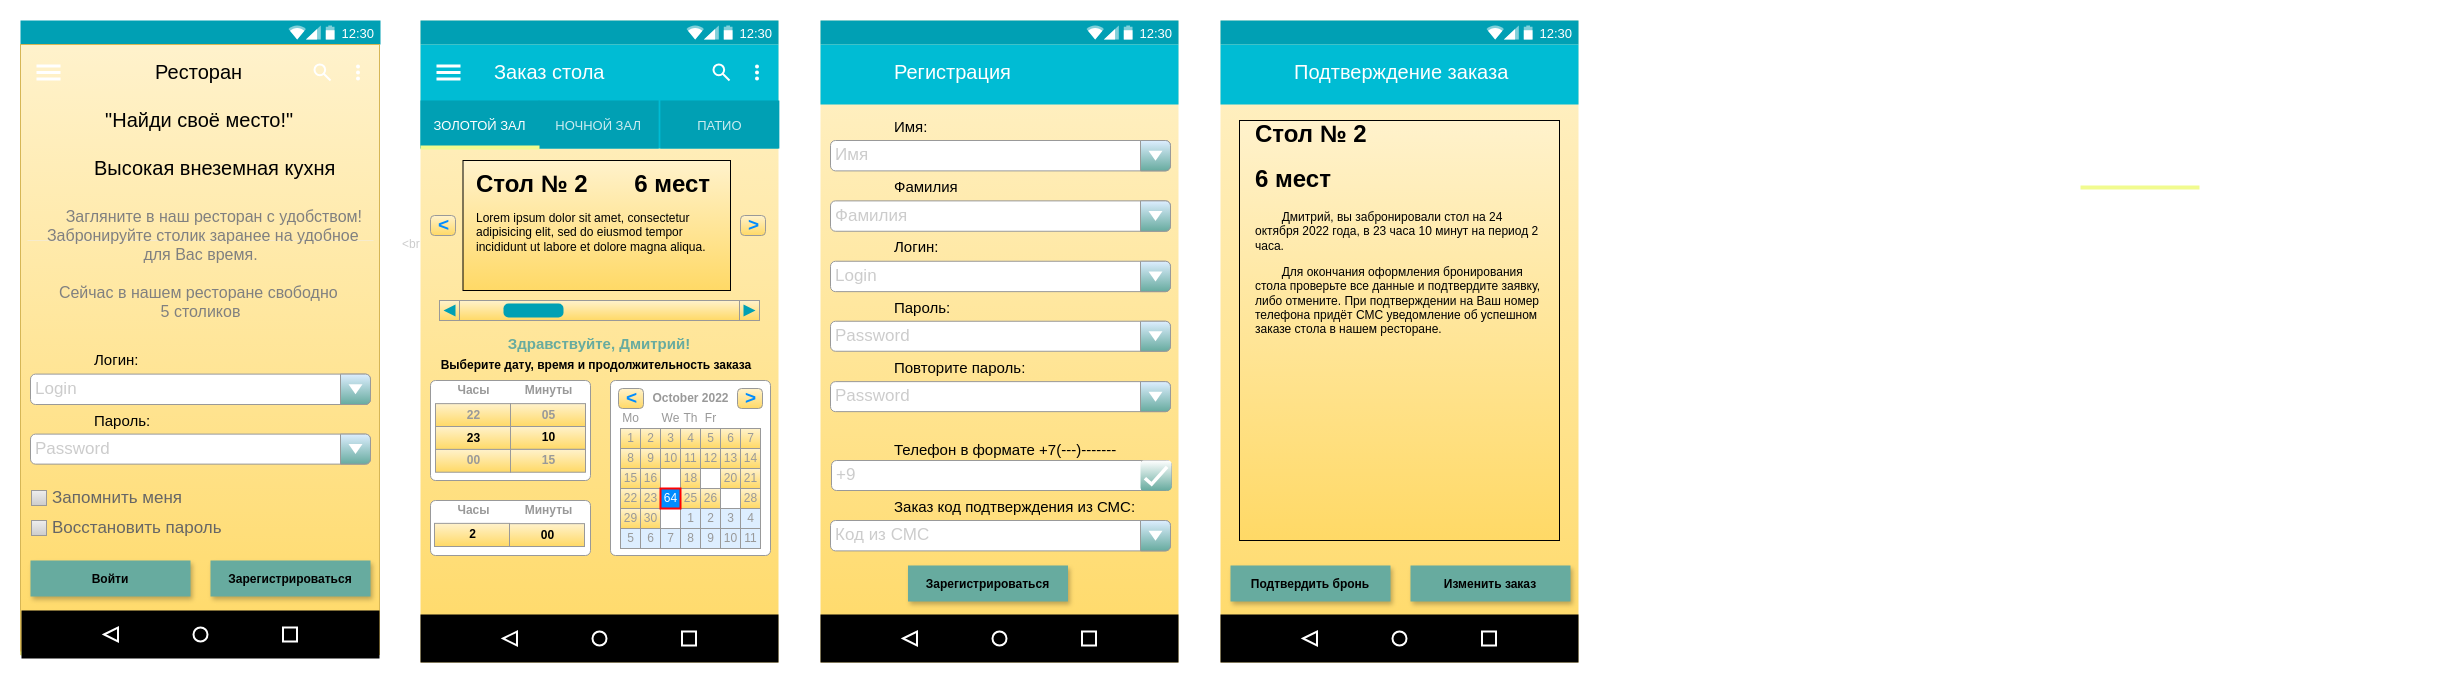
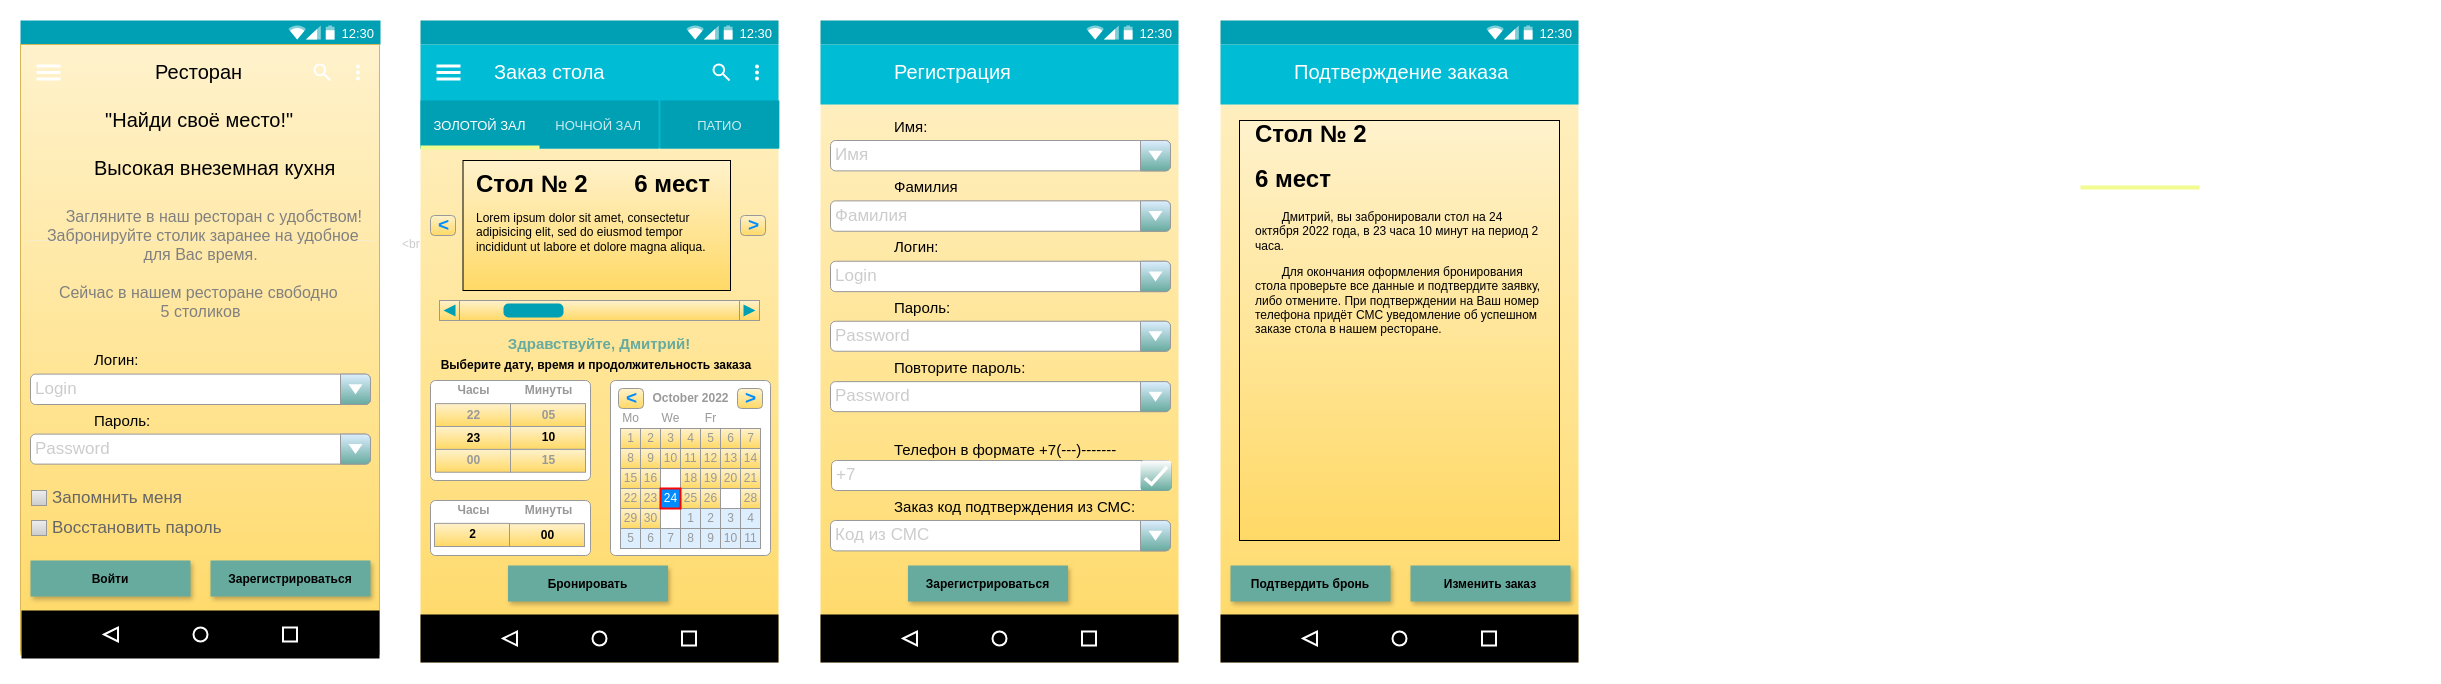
(691, 419) -> none
(846, 476) -> (846, 476)
none -> (711, 479)
(671, 499) -> (671, 499)
none -> (588, 584)
